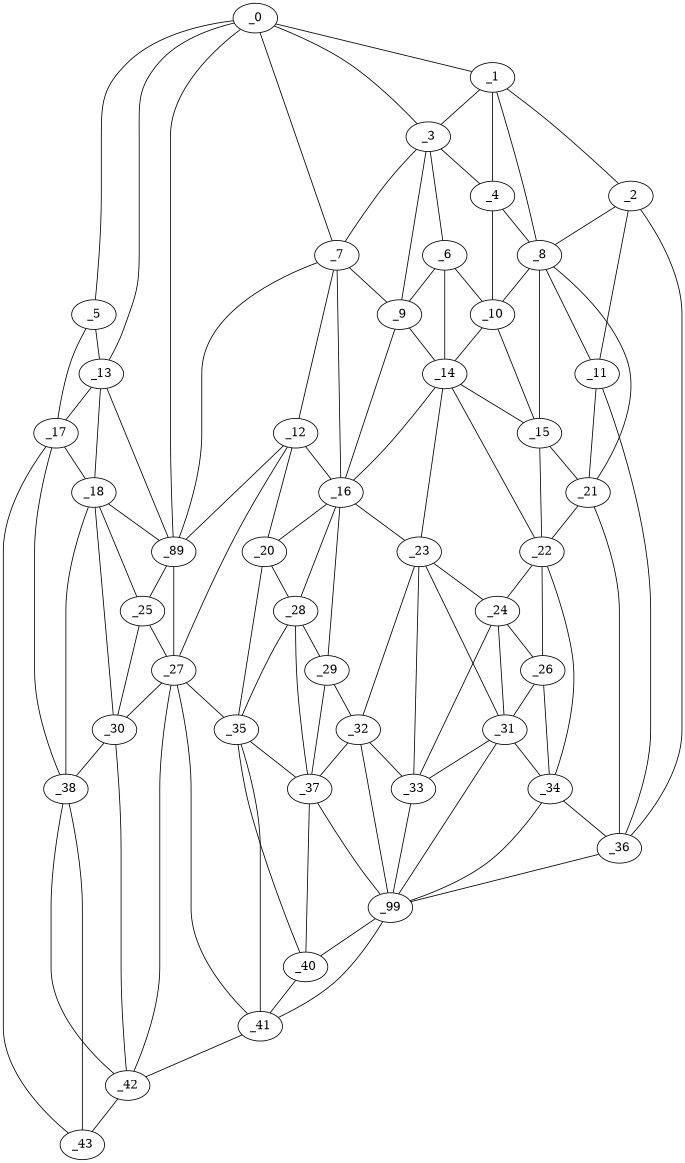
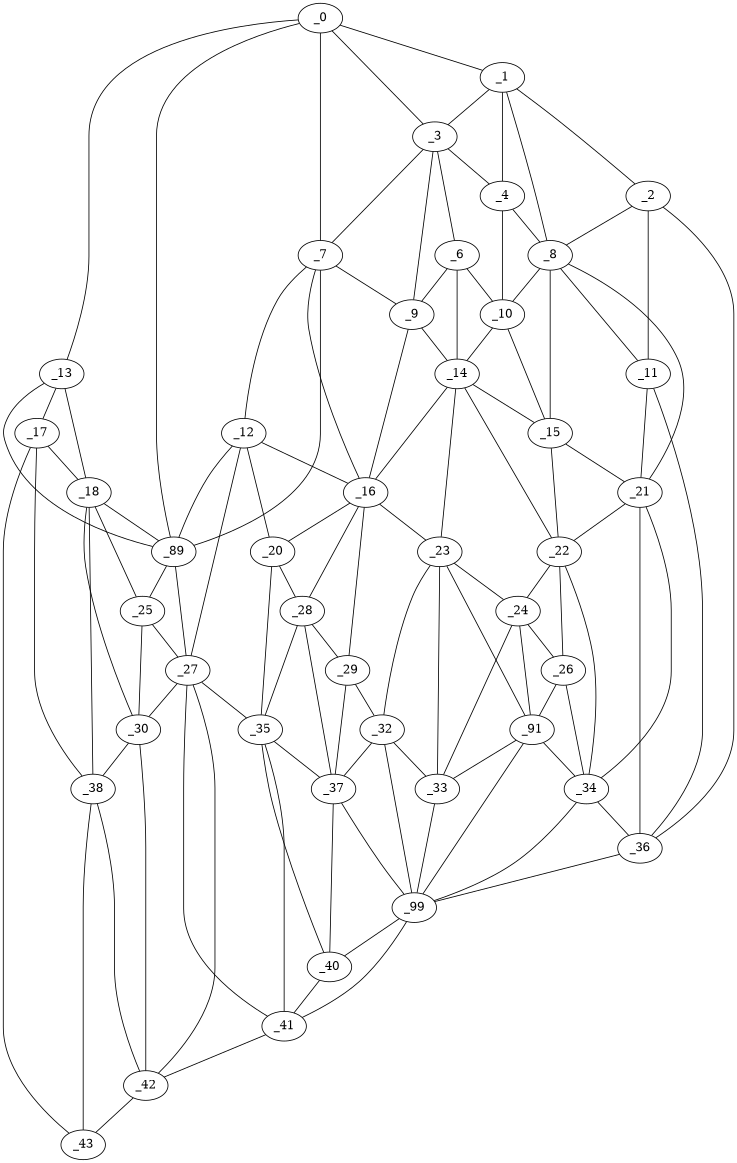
(94, 315) -> none
none -> (671, 653)
(505, 730) -> (532, 730)
